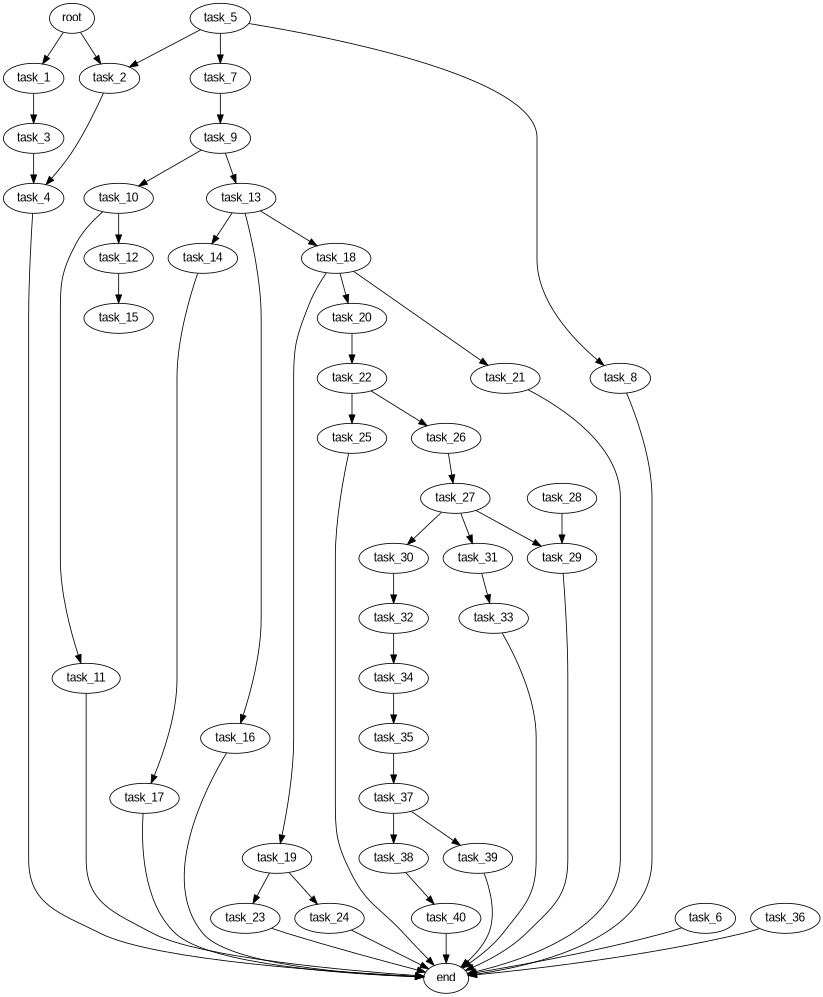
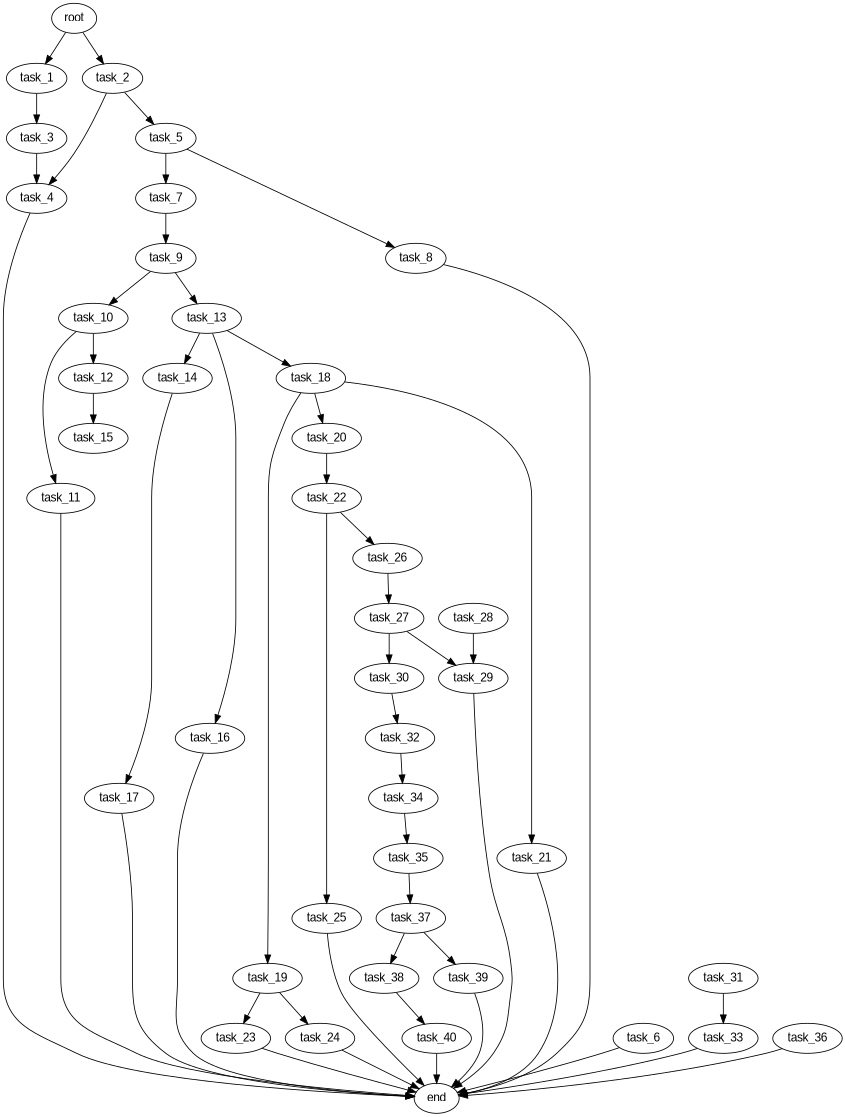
(169, 46) -> (136, 105)
(465, 524) -> none
